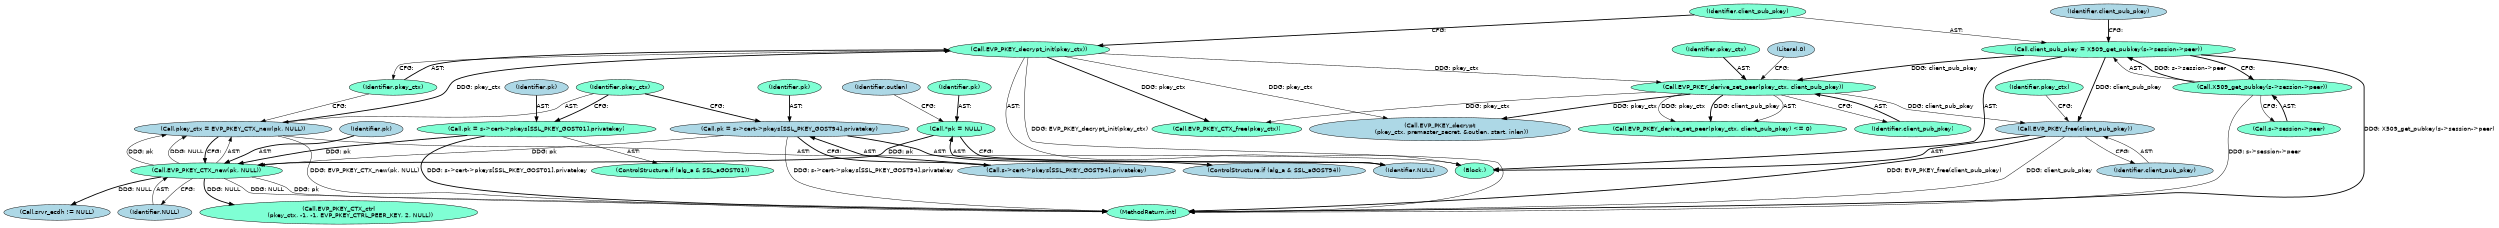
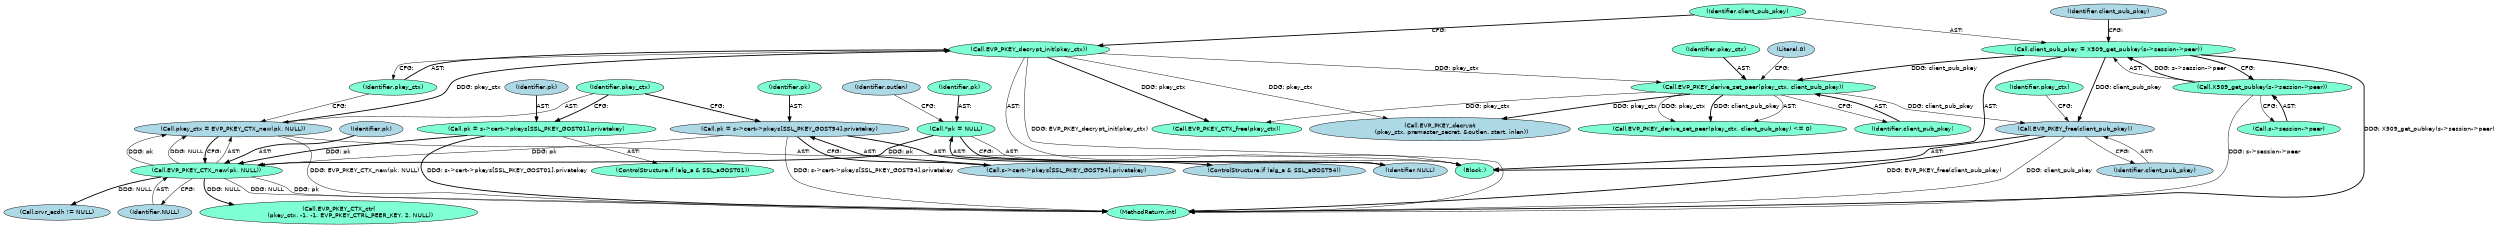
none -> (1211, 162)
